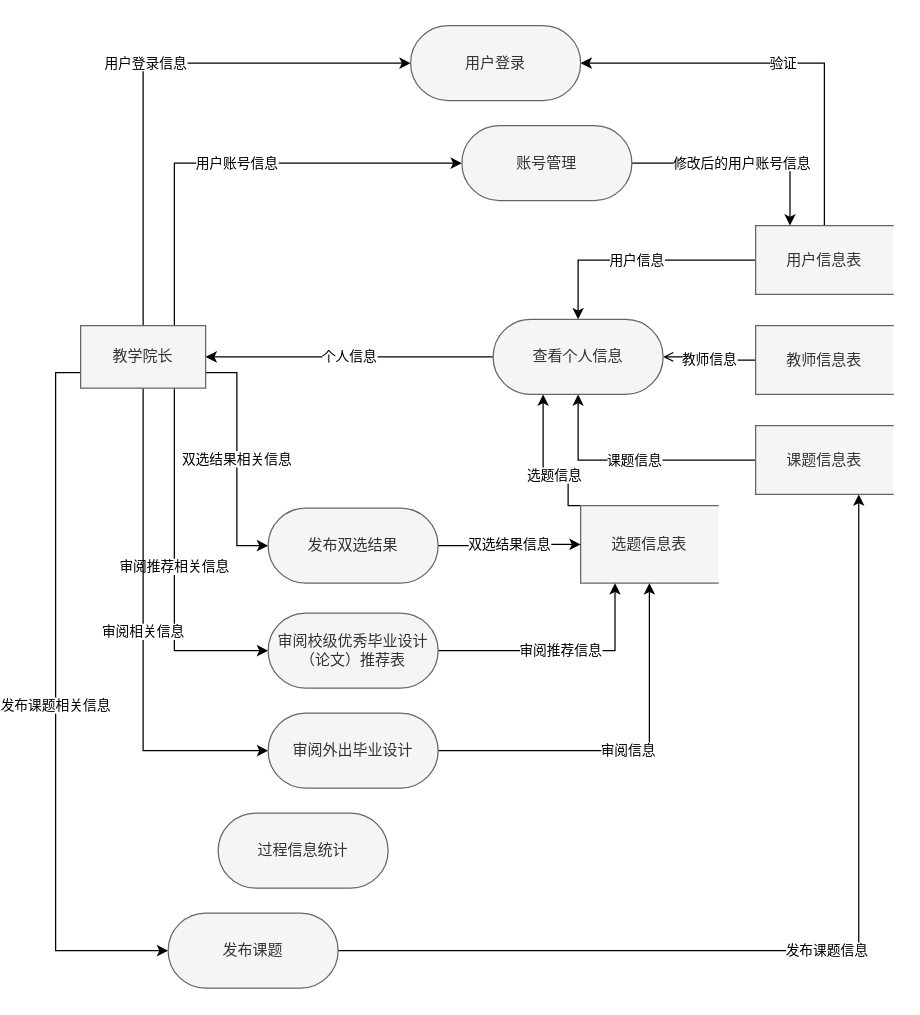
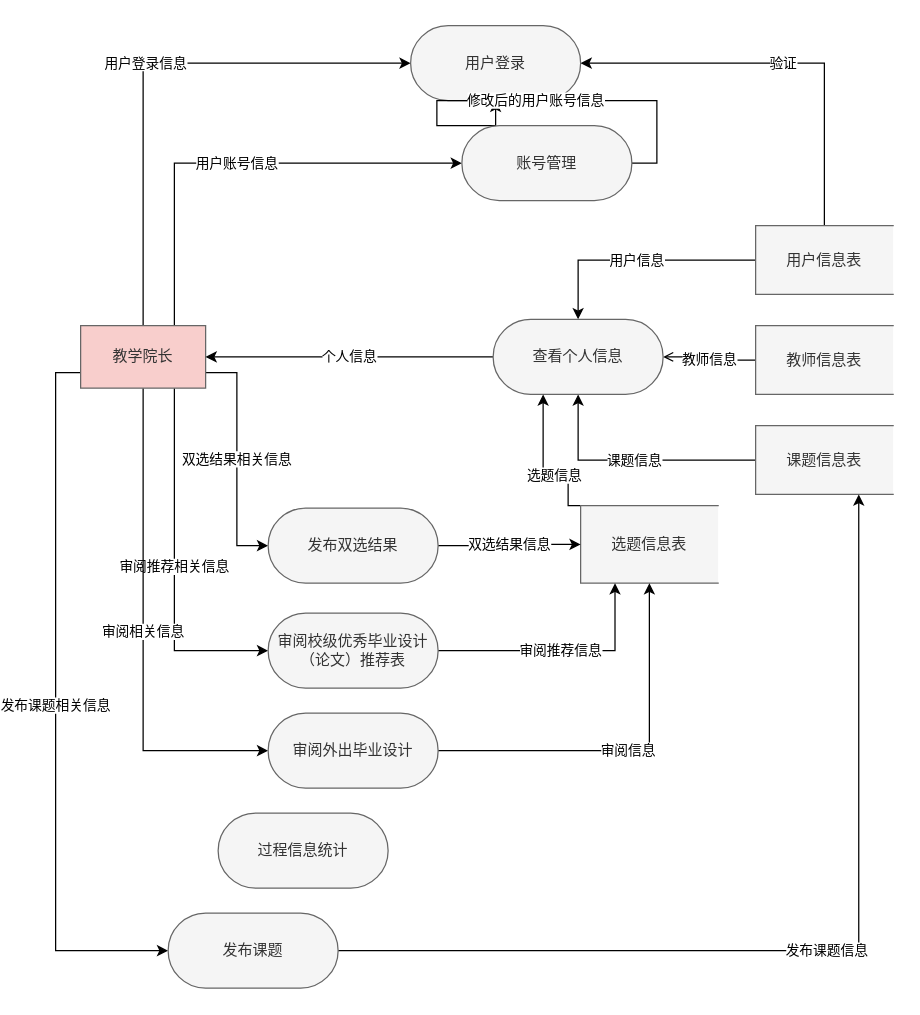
(749, 163) -> (594, 101)
(143, 357) -> (143, 357)
